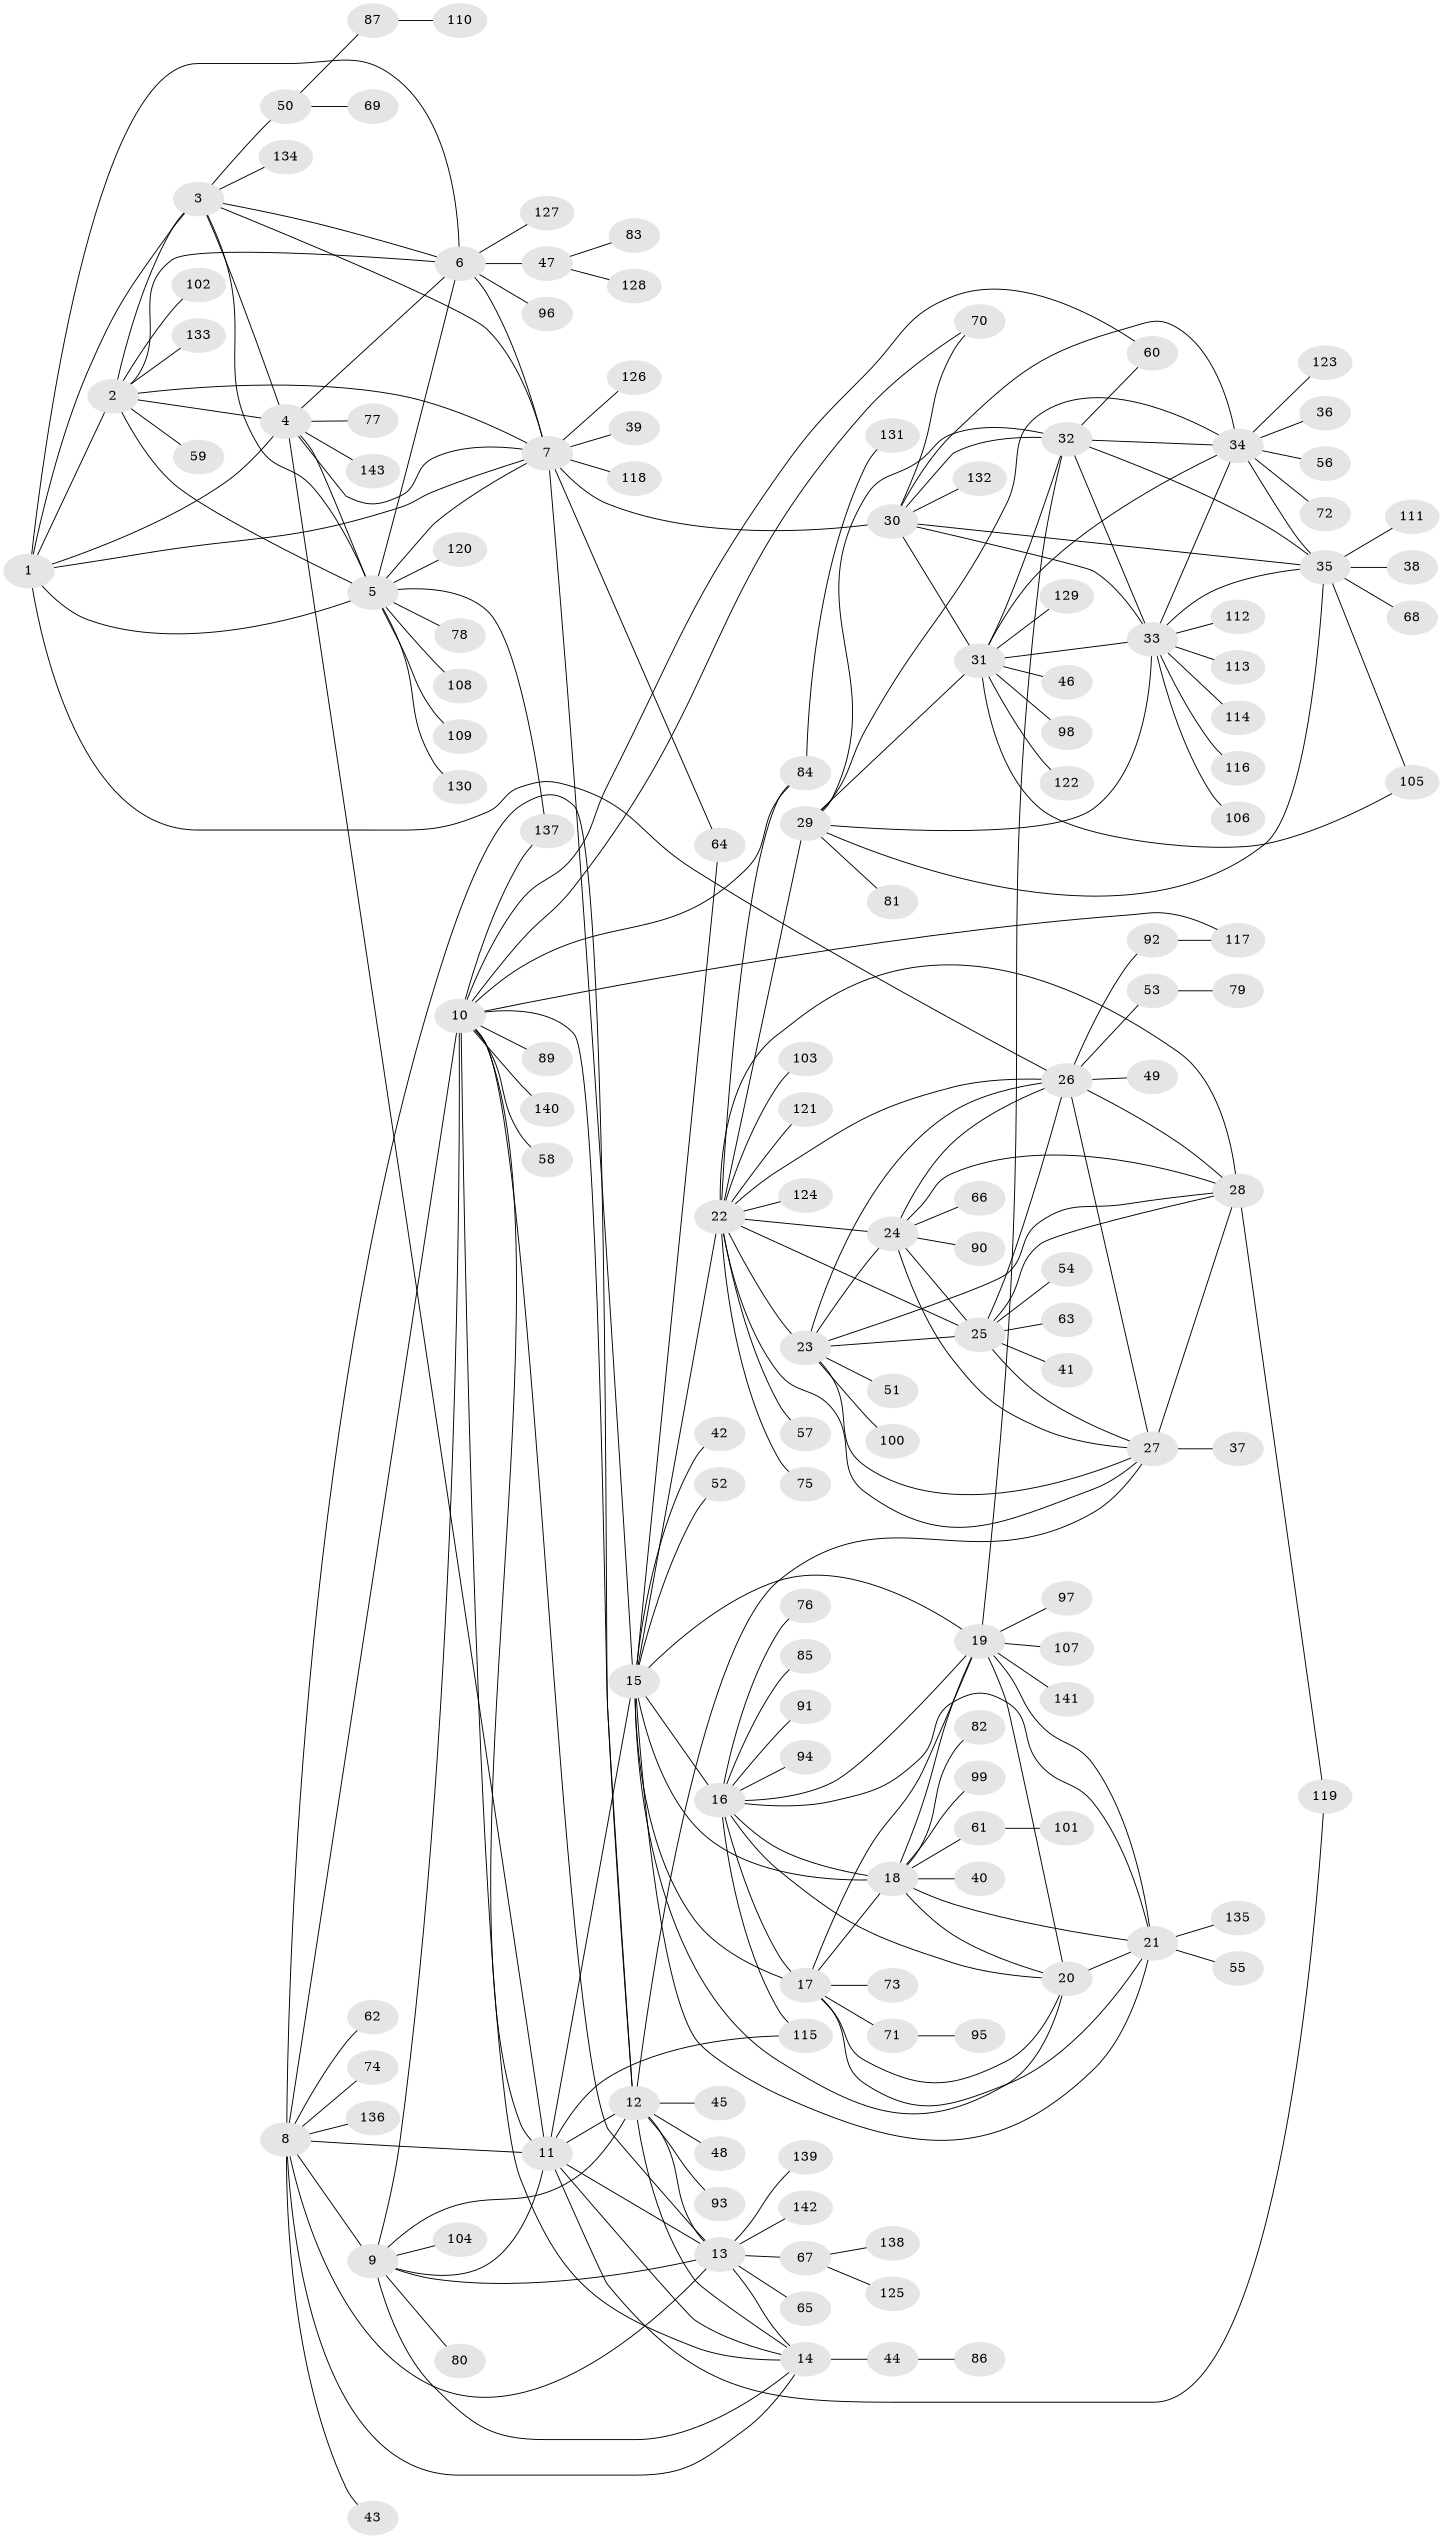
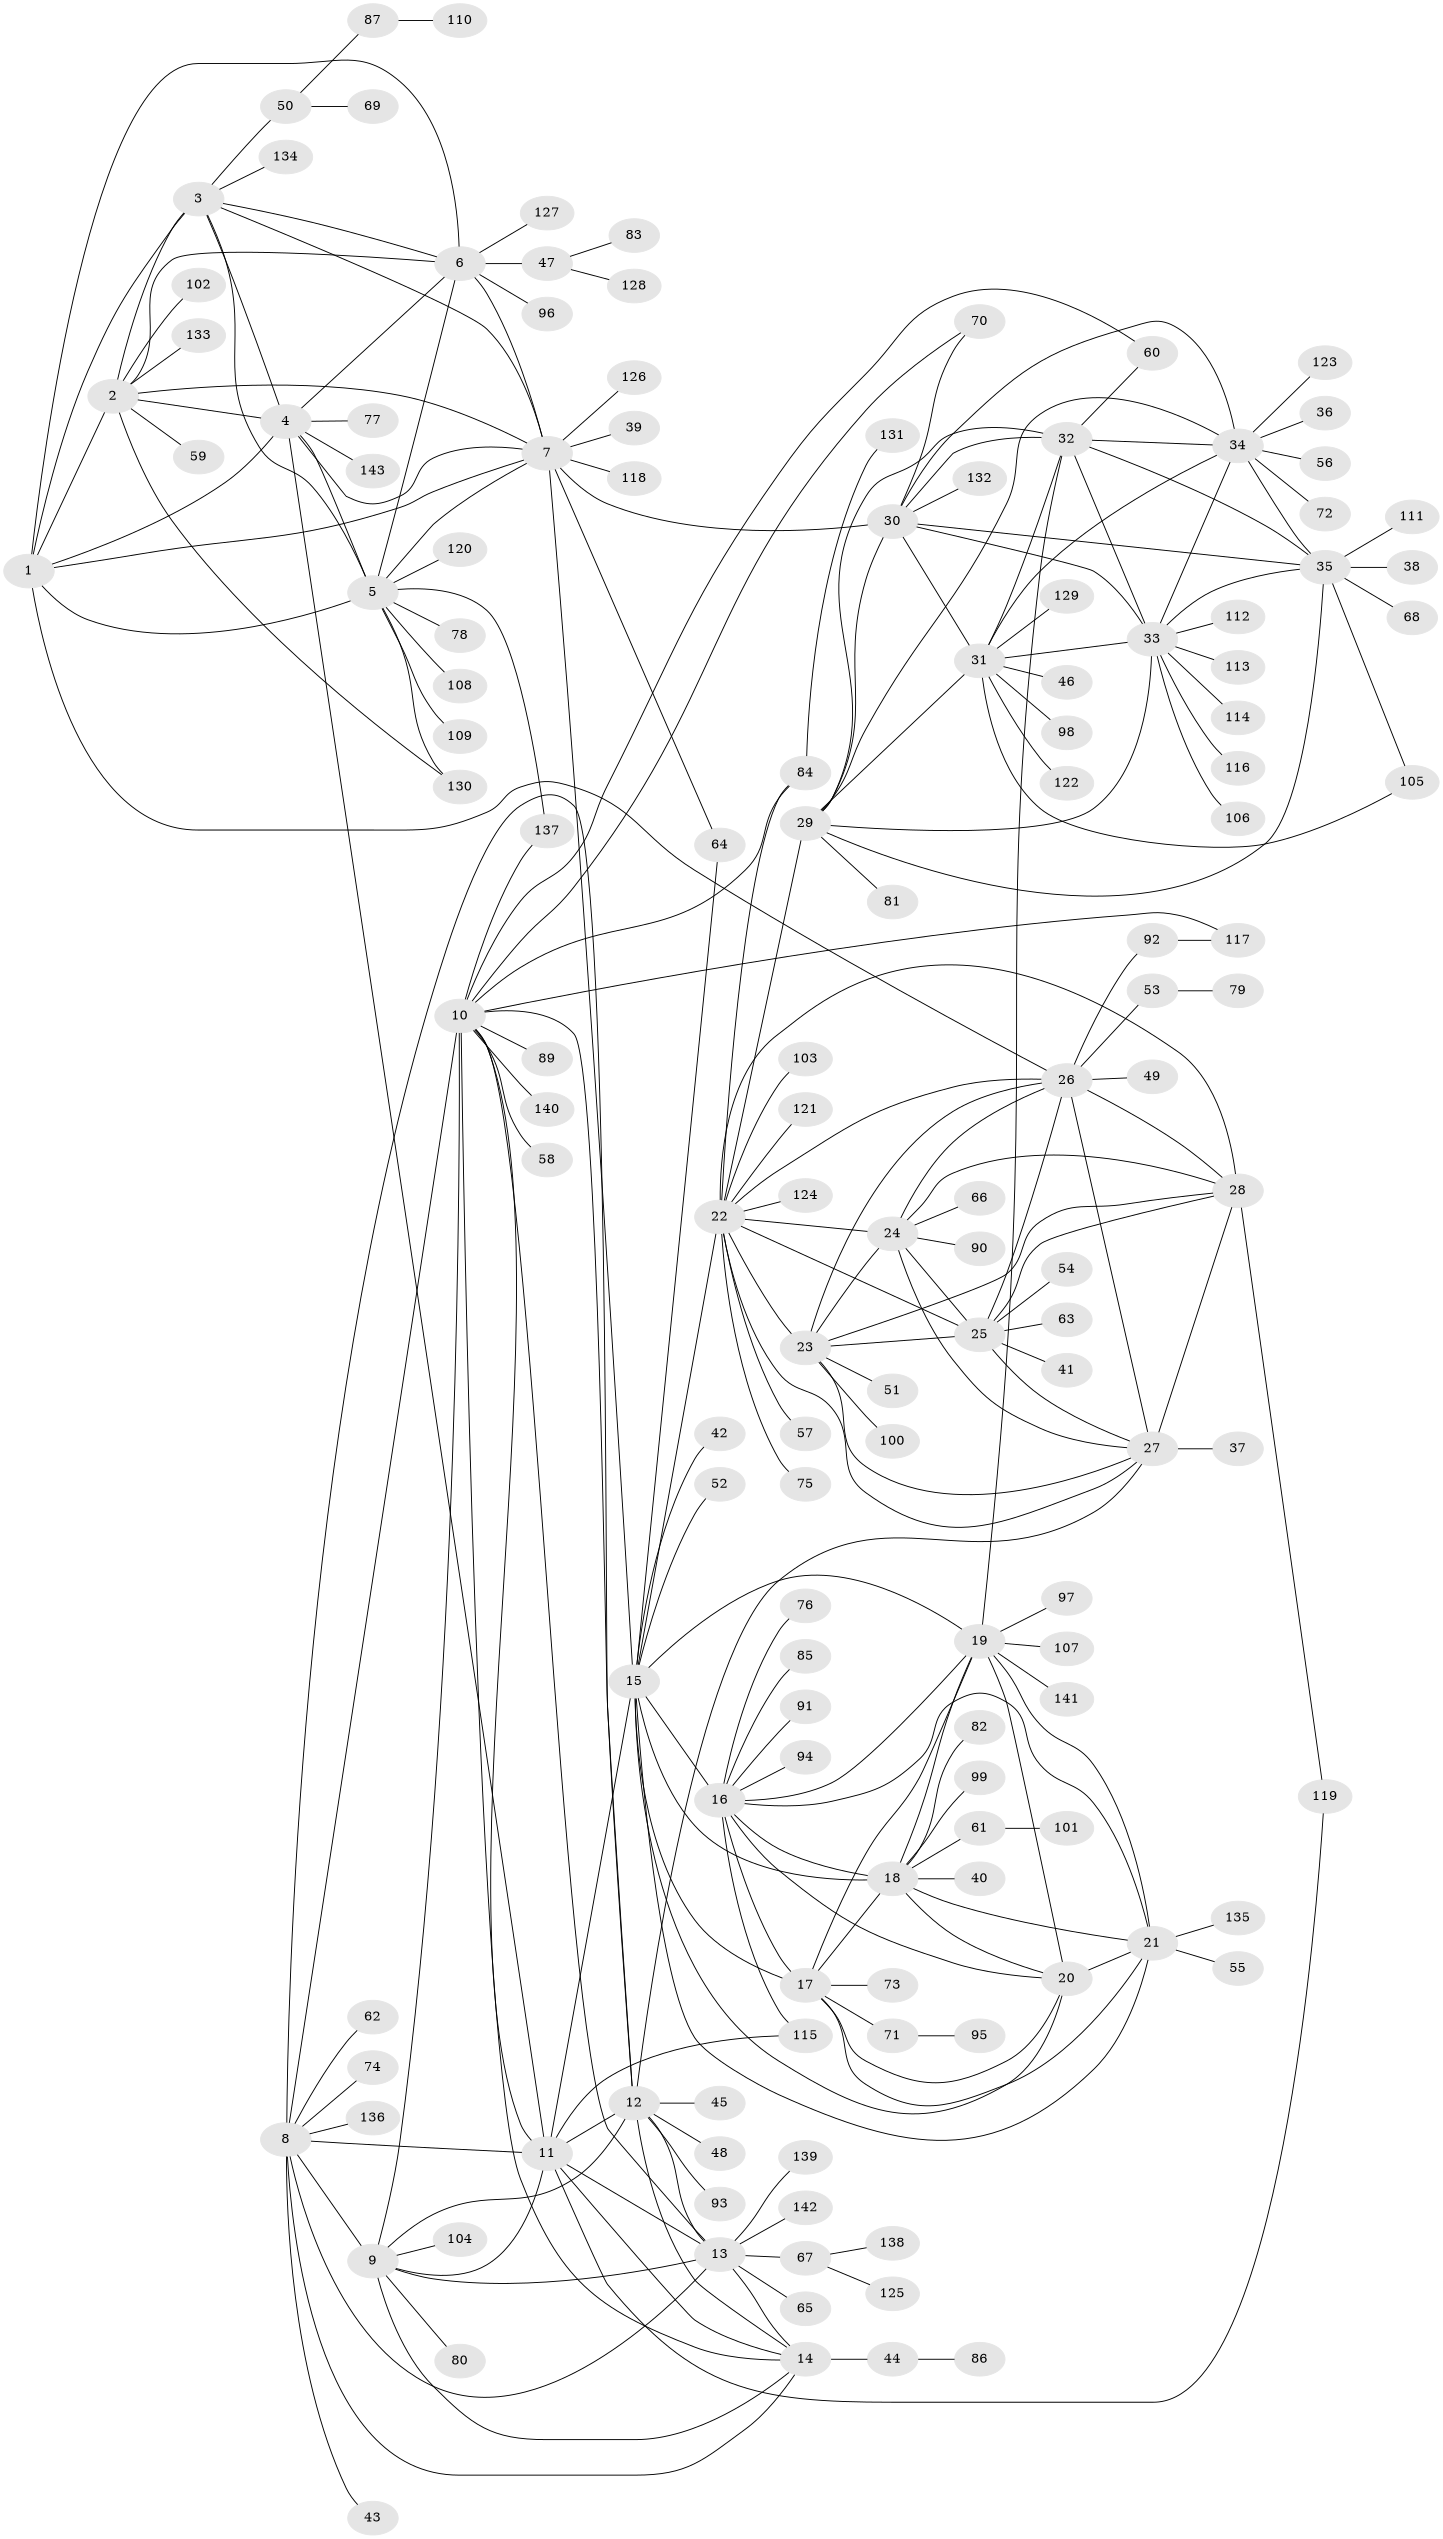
(222, 516) -> (254, 615)
none -> (855, 668)
